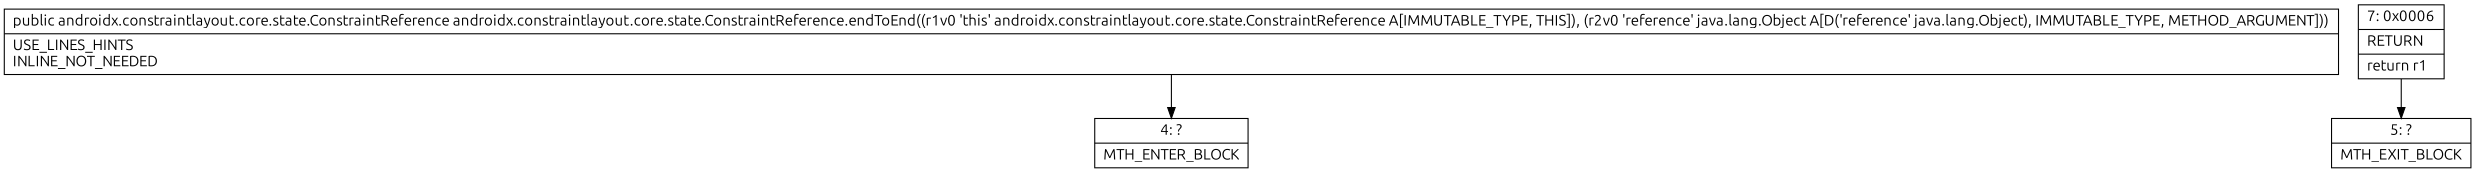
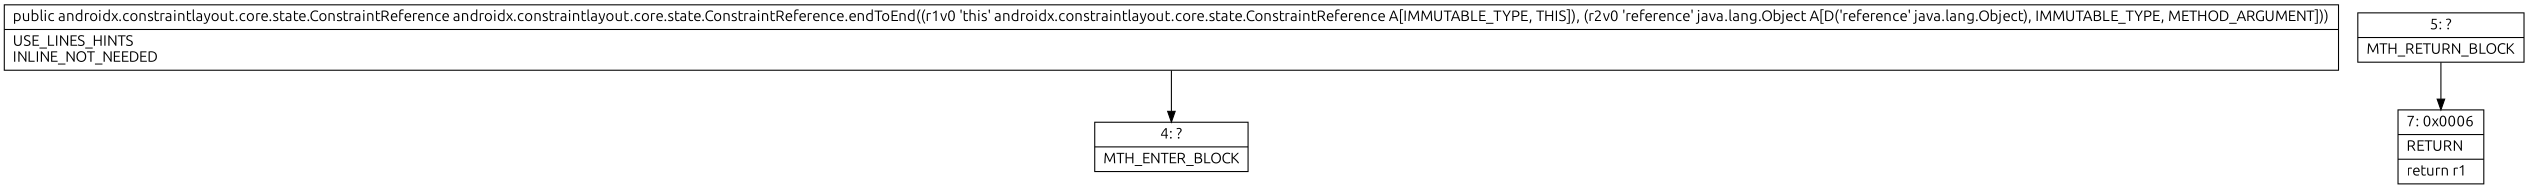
(2401, 93) -> (2441, 81)
(2401, 155) -> (2441, 49)
